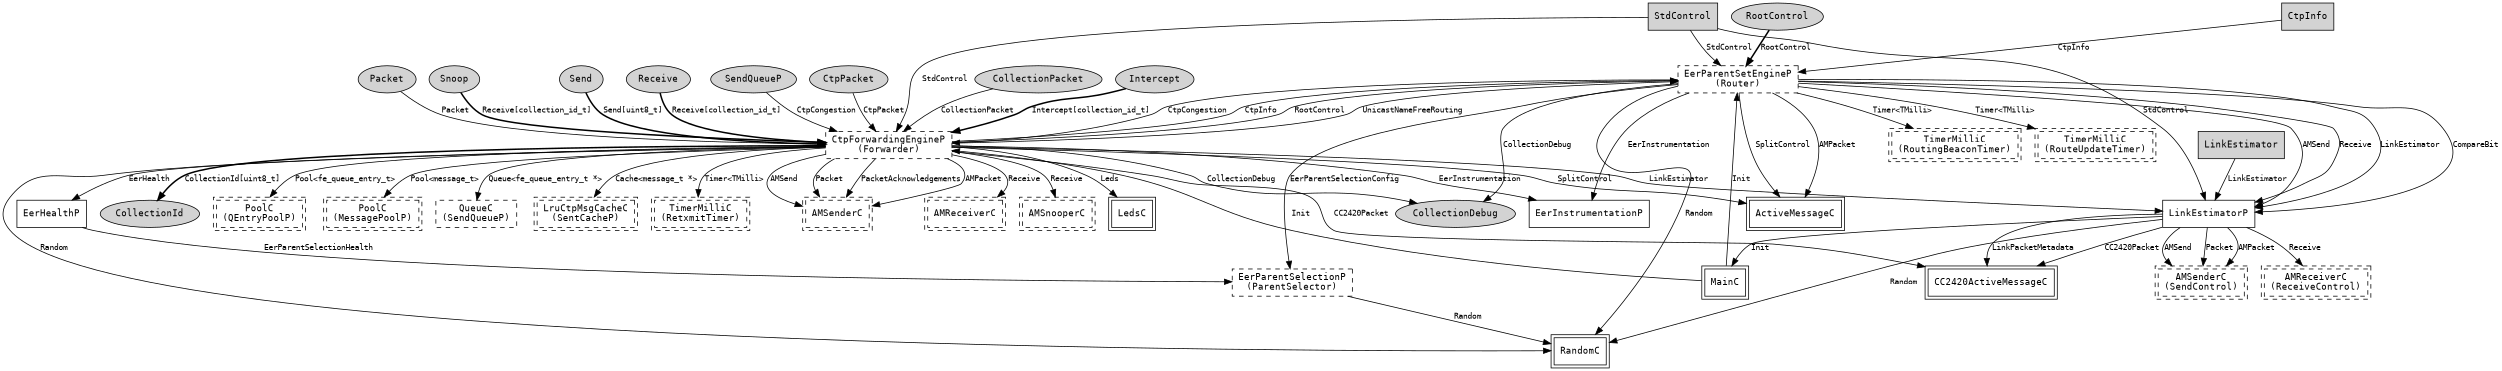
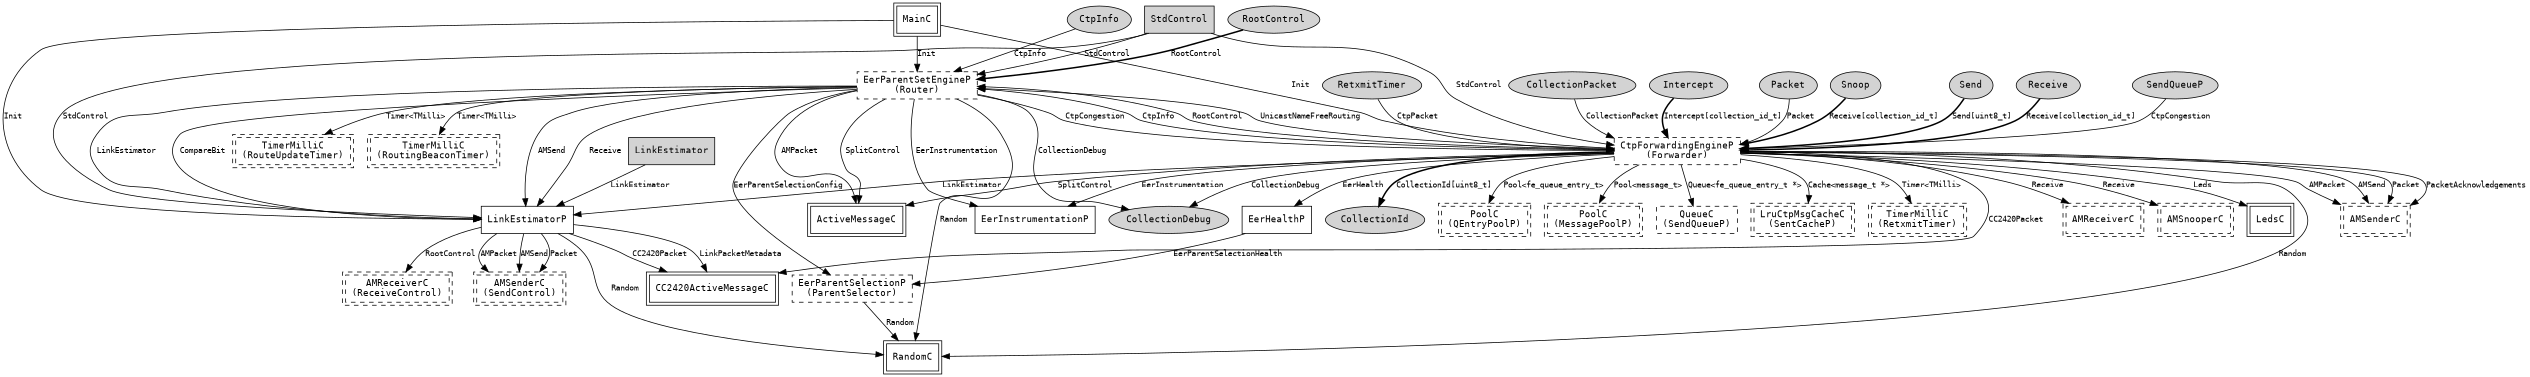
(2308, 17) -> (1099, 20)
(849, 79) -> (1372, 85)
(1946, 227) -> (167, 35)
(2305, 248) -> (451, 254)
